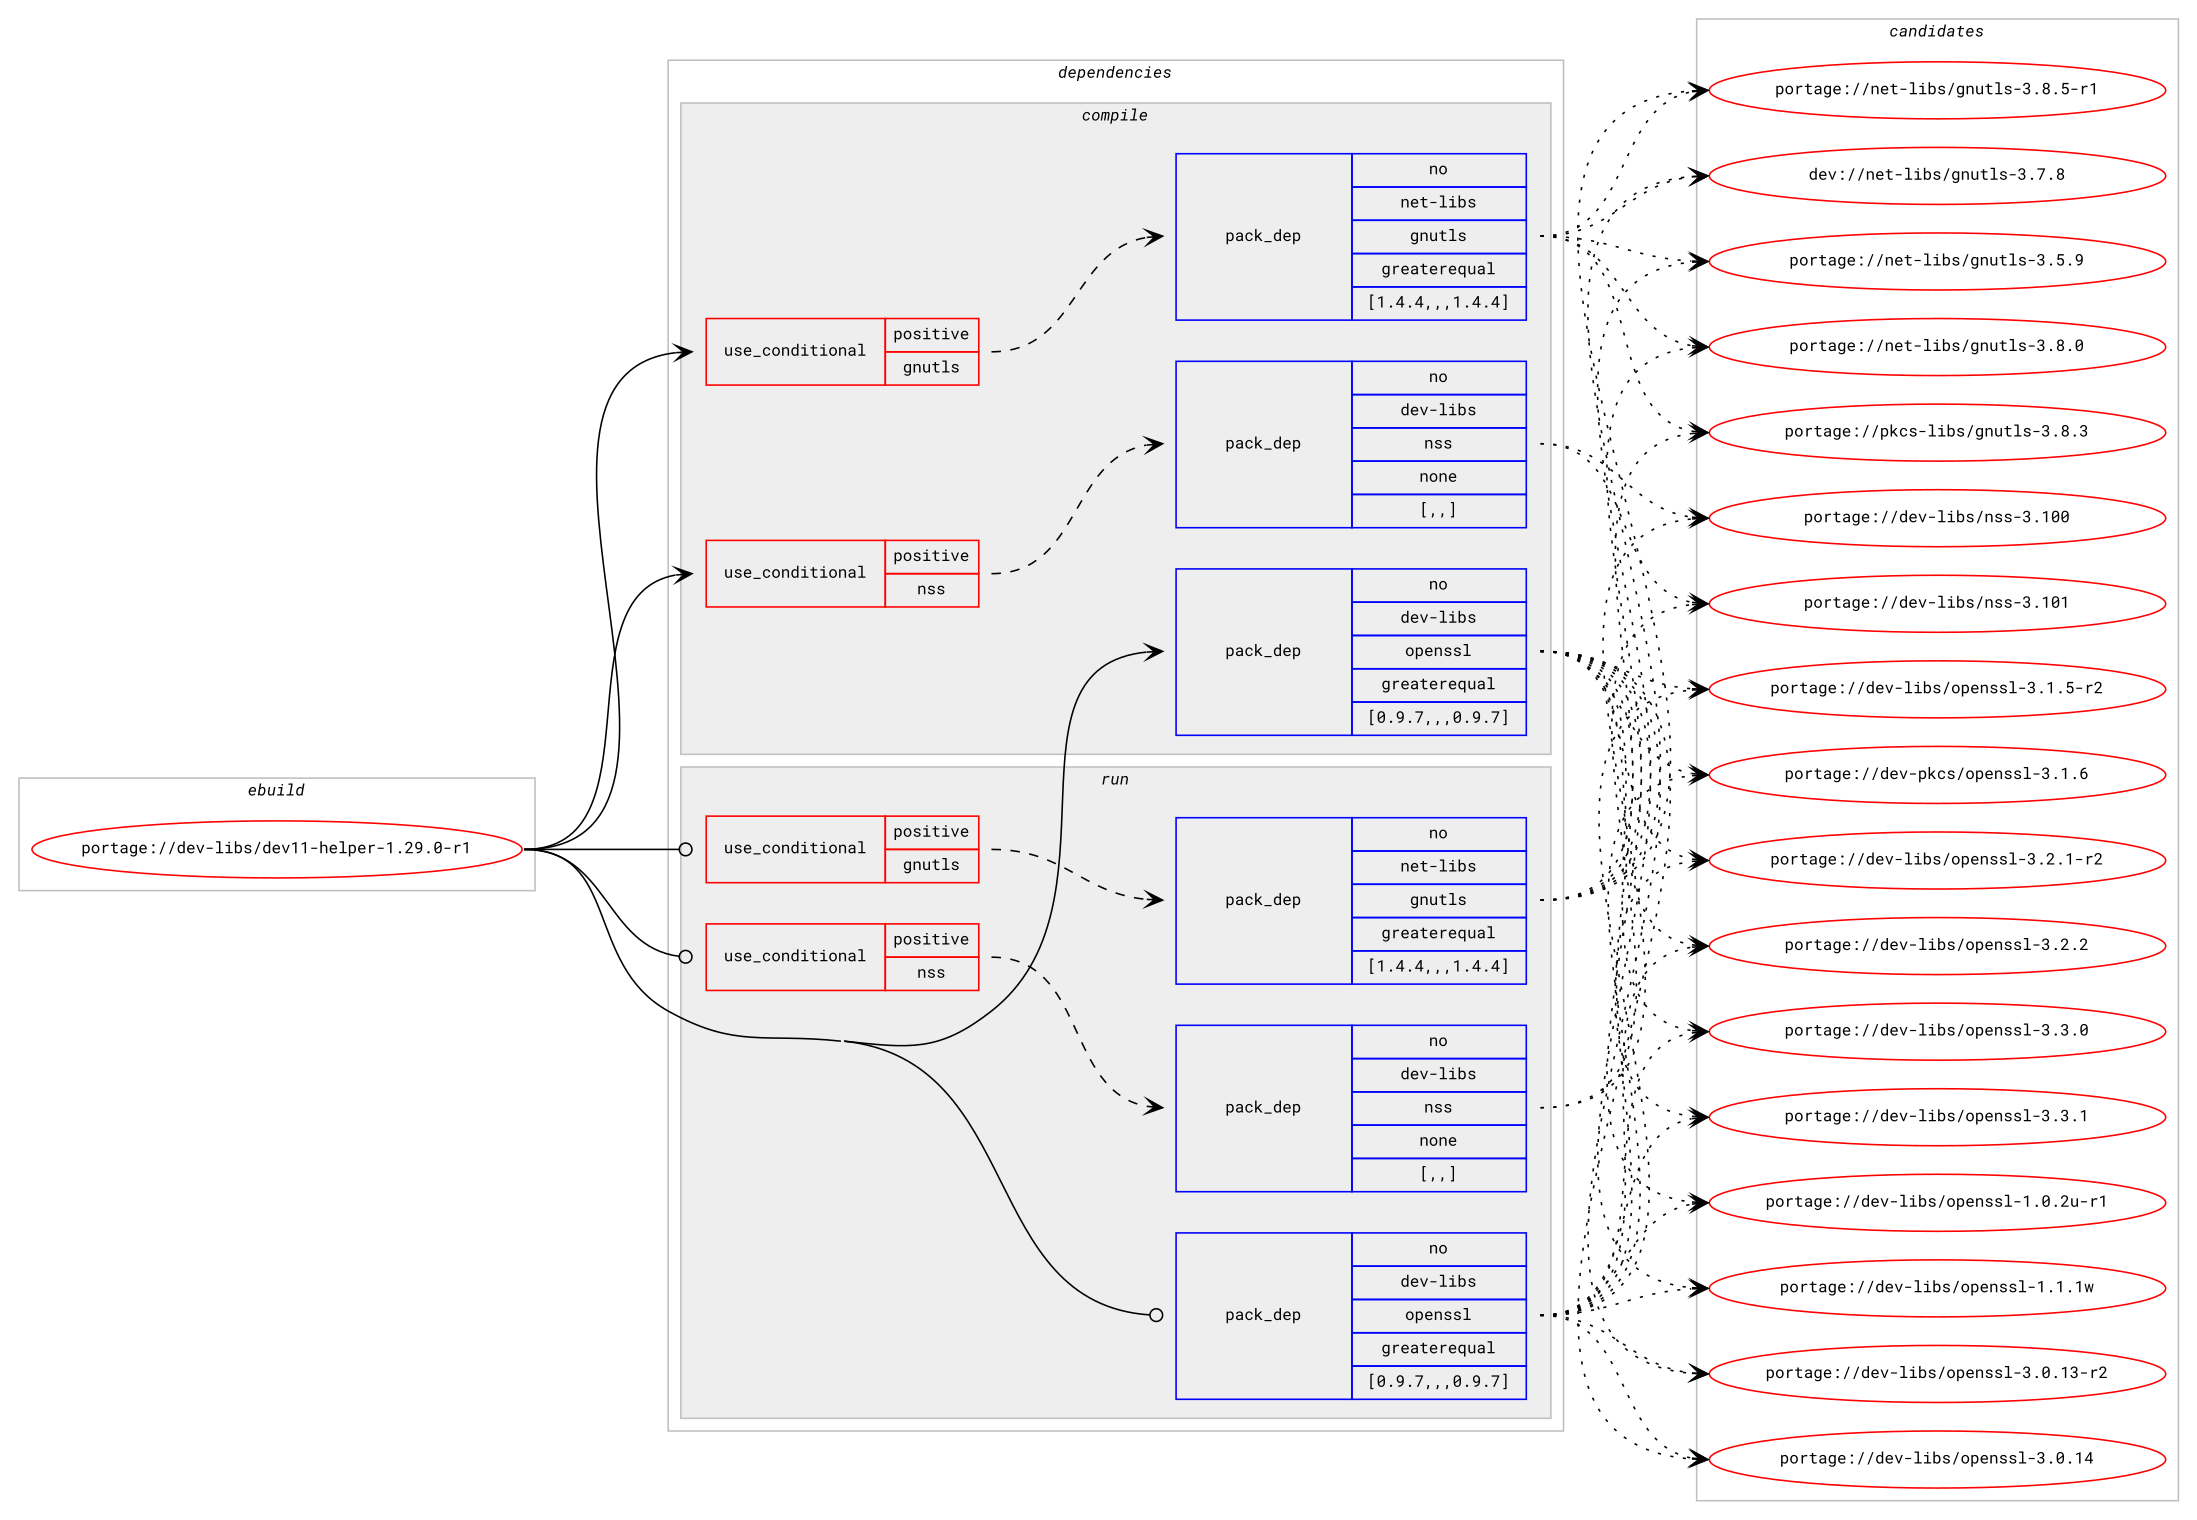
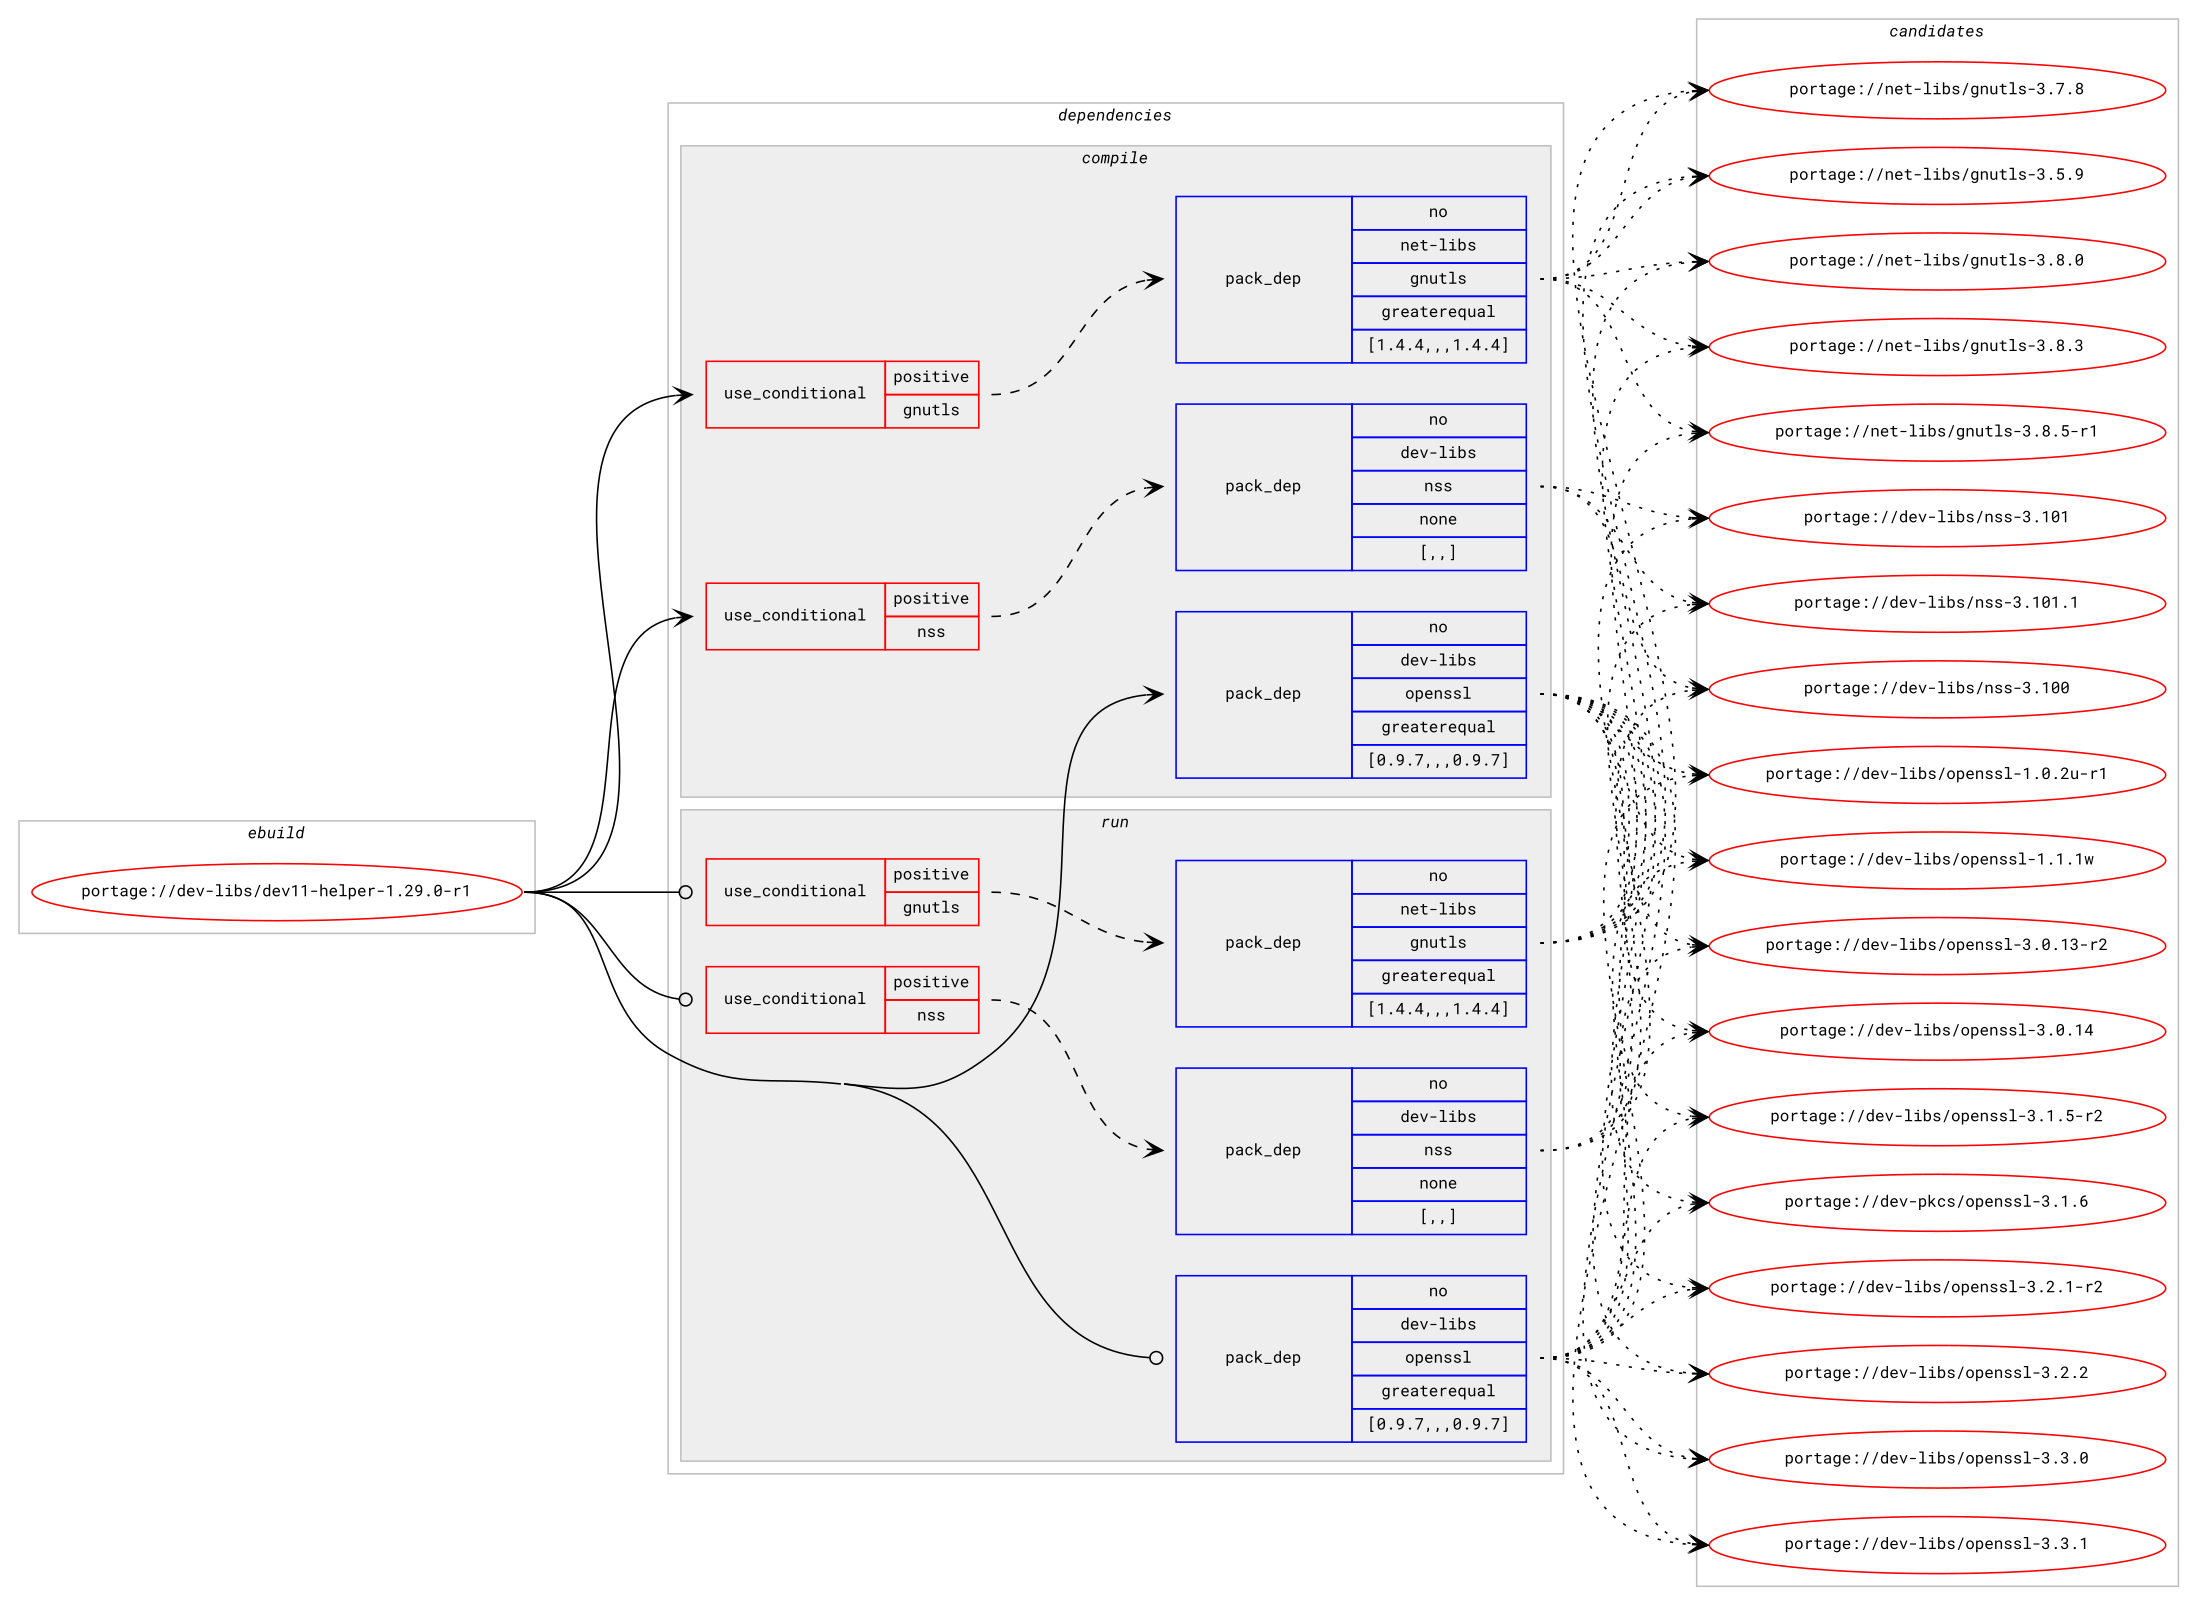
(1937, 176) -> (1937, 90)
(1937, 433) -> (1937, 347)
none -> (1937, 604)
